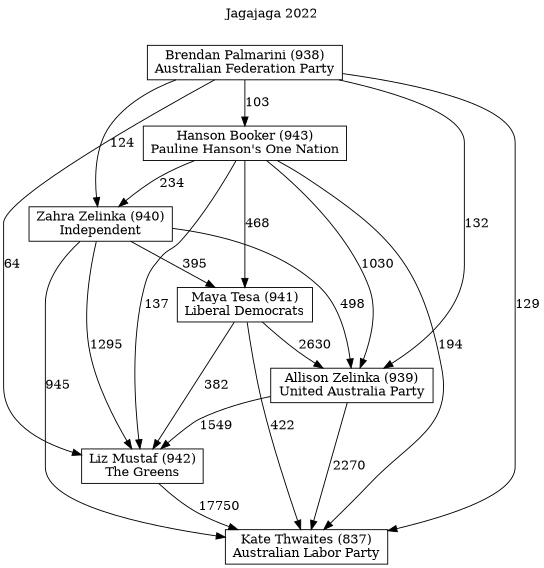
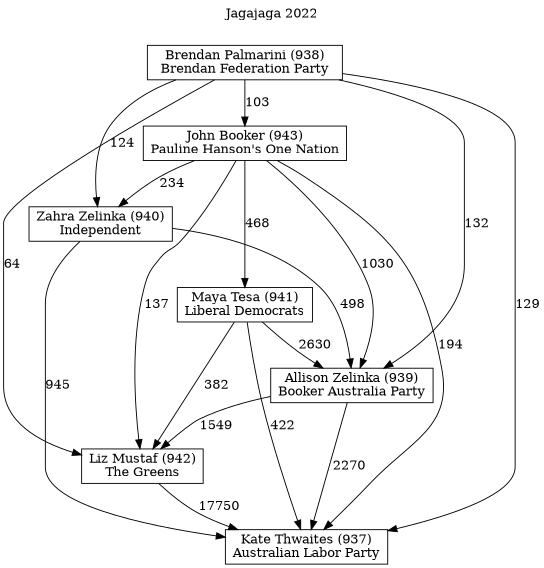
(245, 63) -> (245, 63)
(245, 143) -> (245, 143)
(169, 262) -> none
(89, 345) -> none
(352, 385) -> (352, 385)
(307, 547) -> (307, 547)
